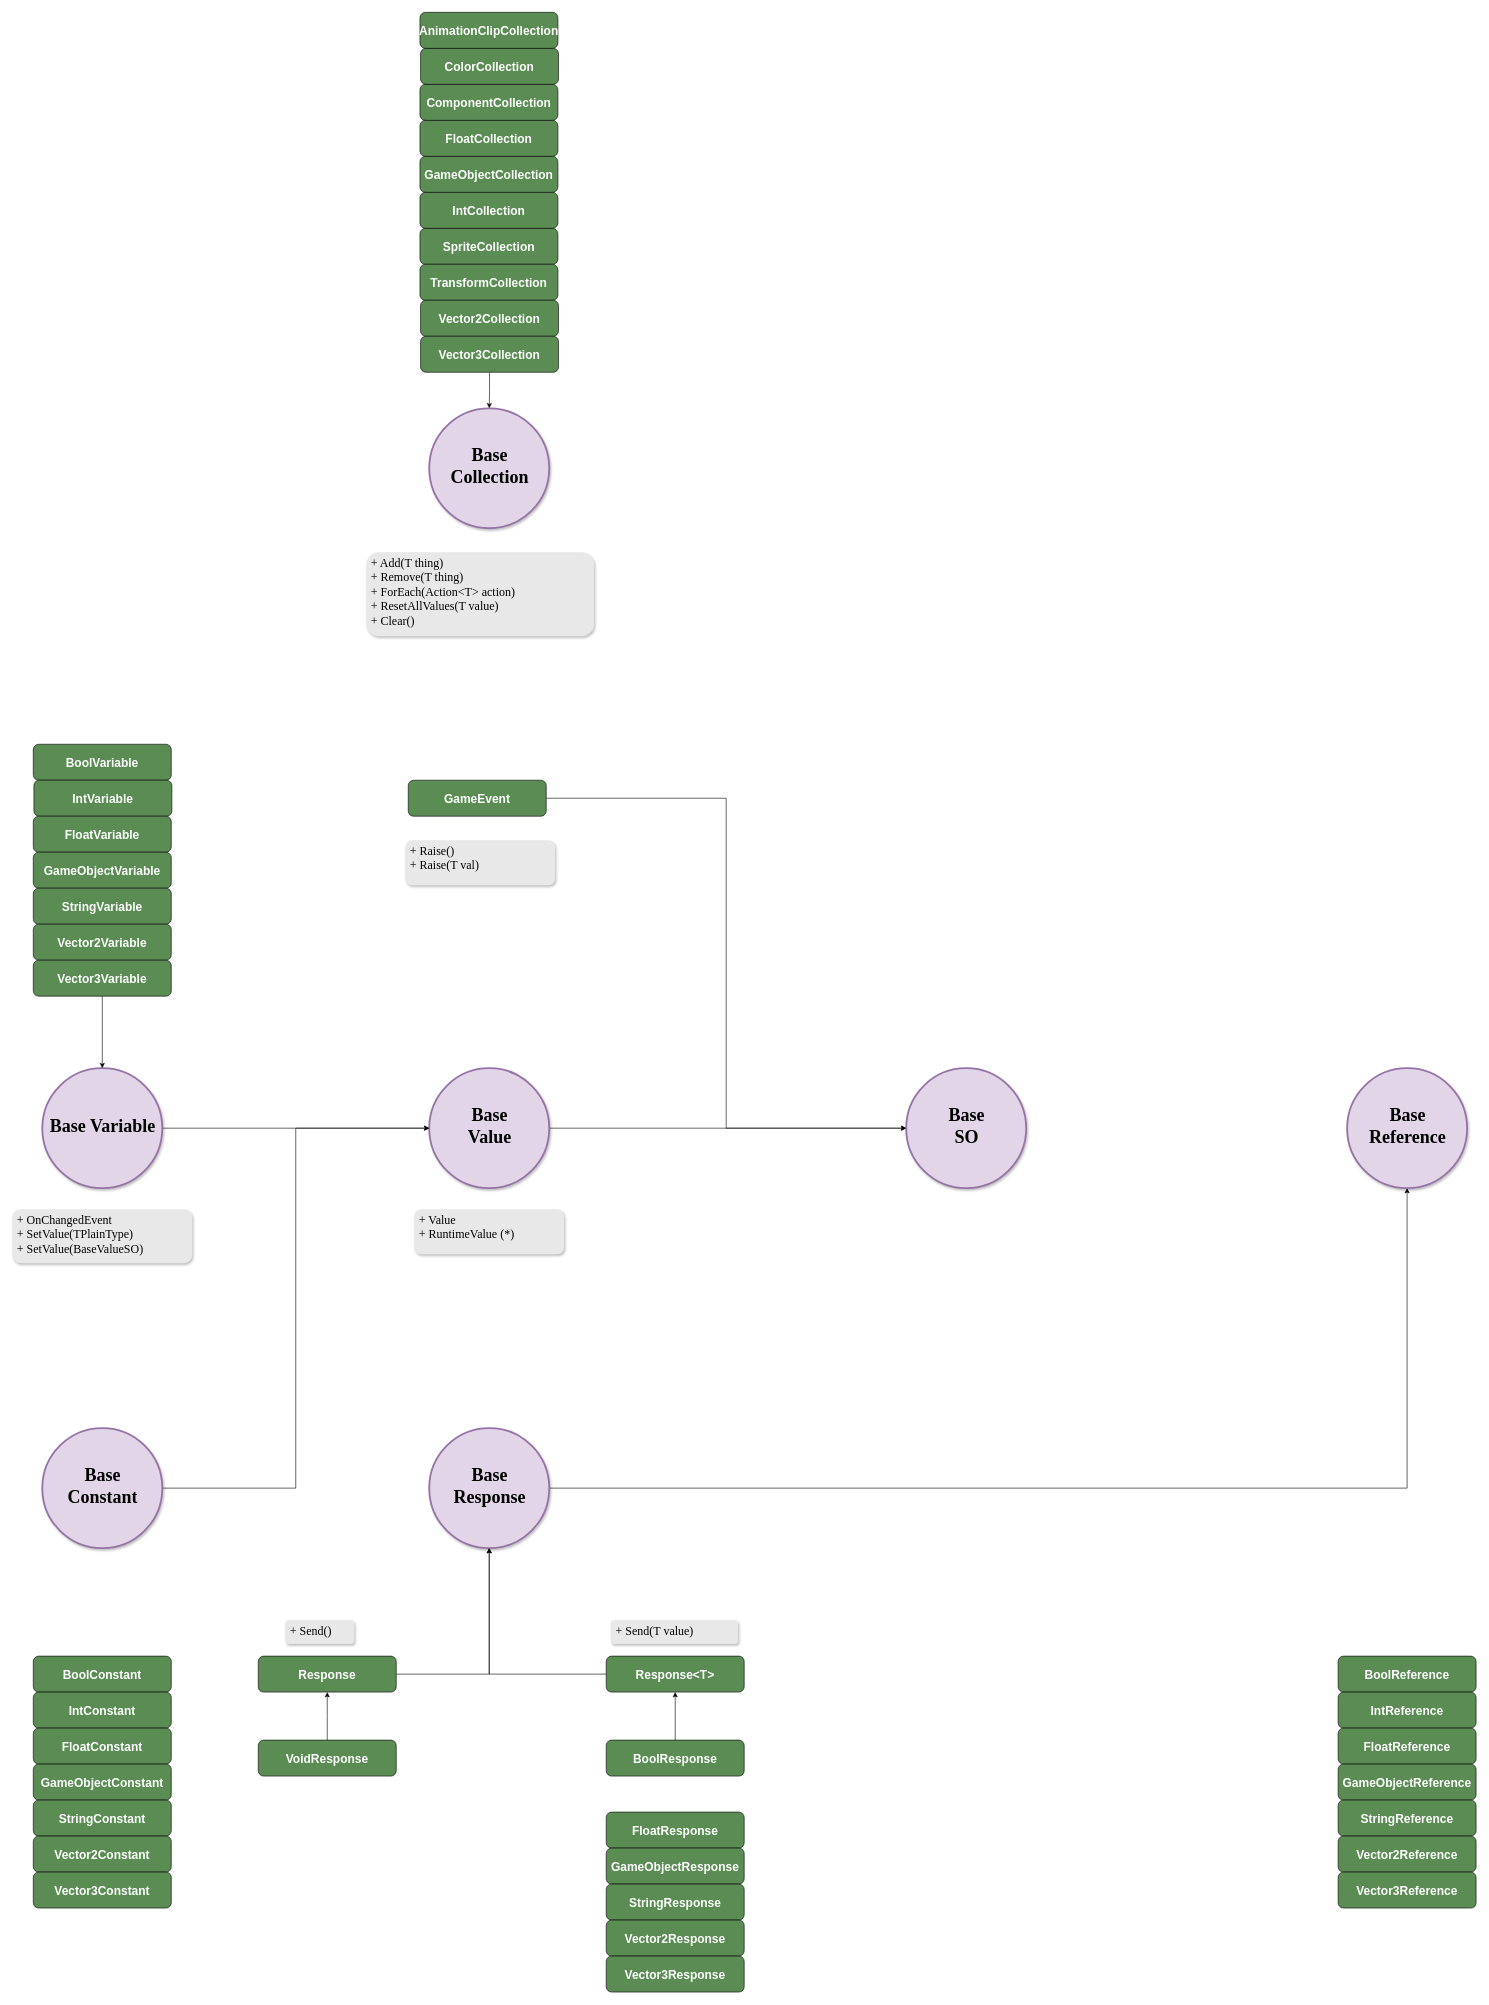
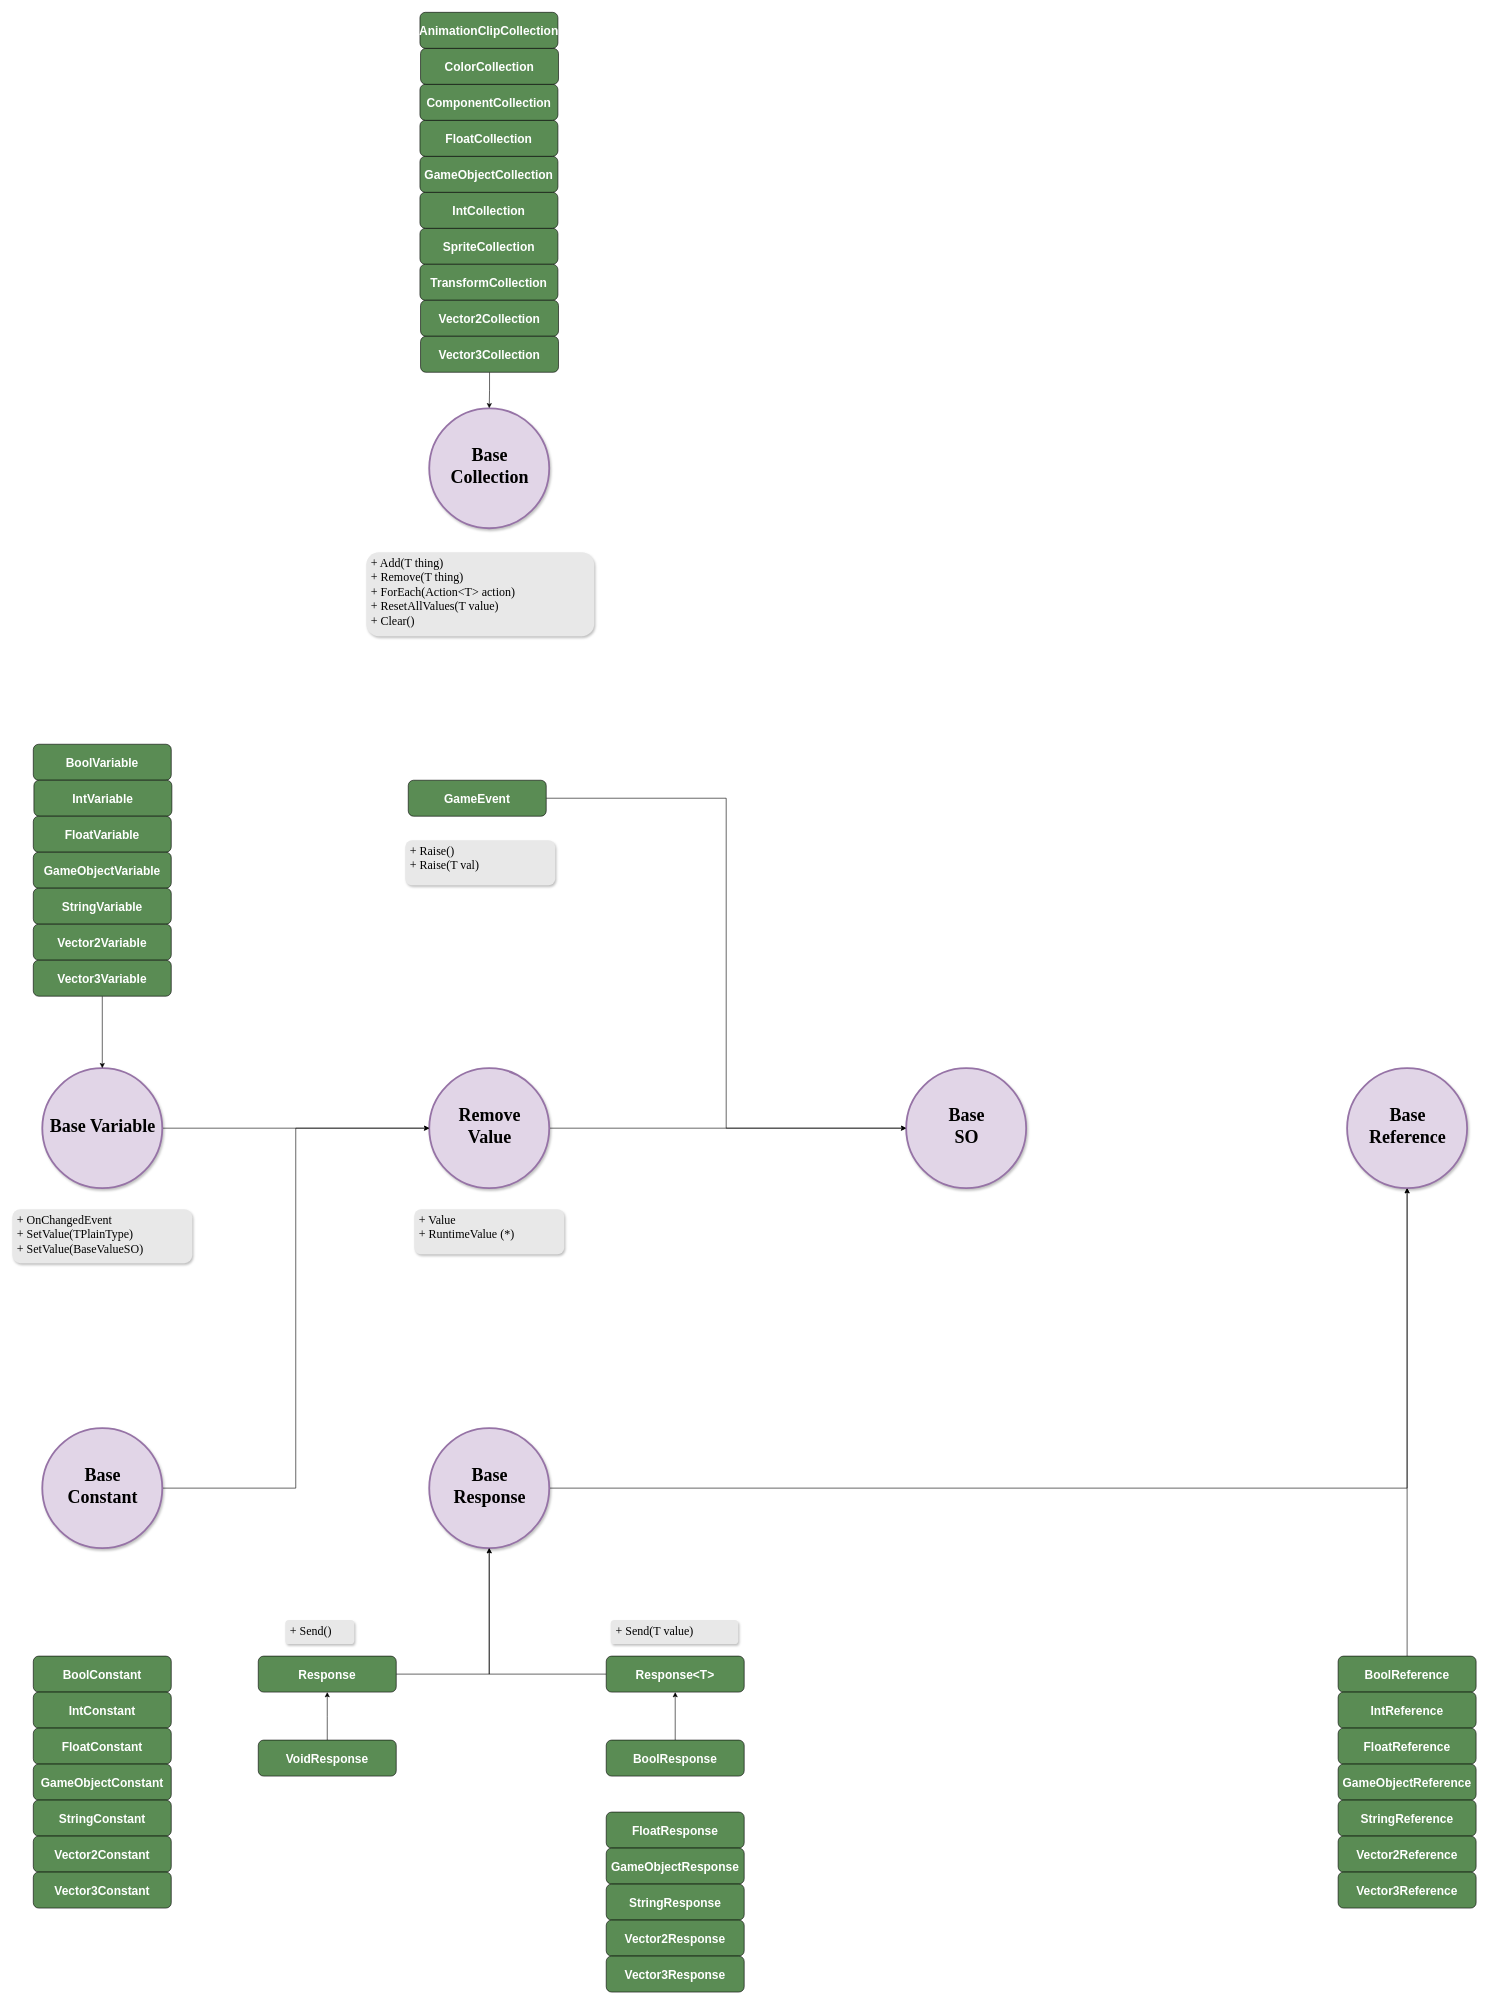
(490, 1126) -> (490, 1126)
none -> (1407, 1573)
